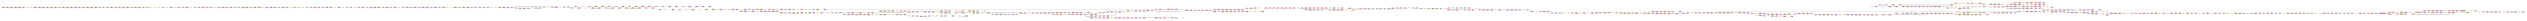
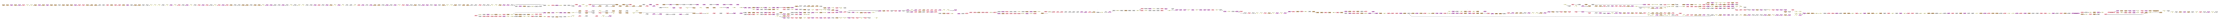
(836, 13) -> none
